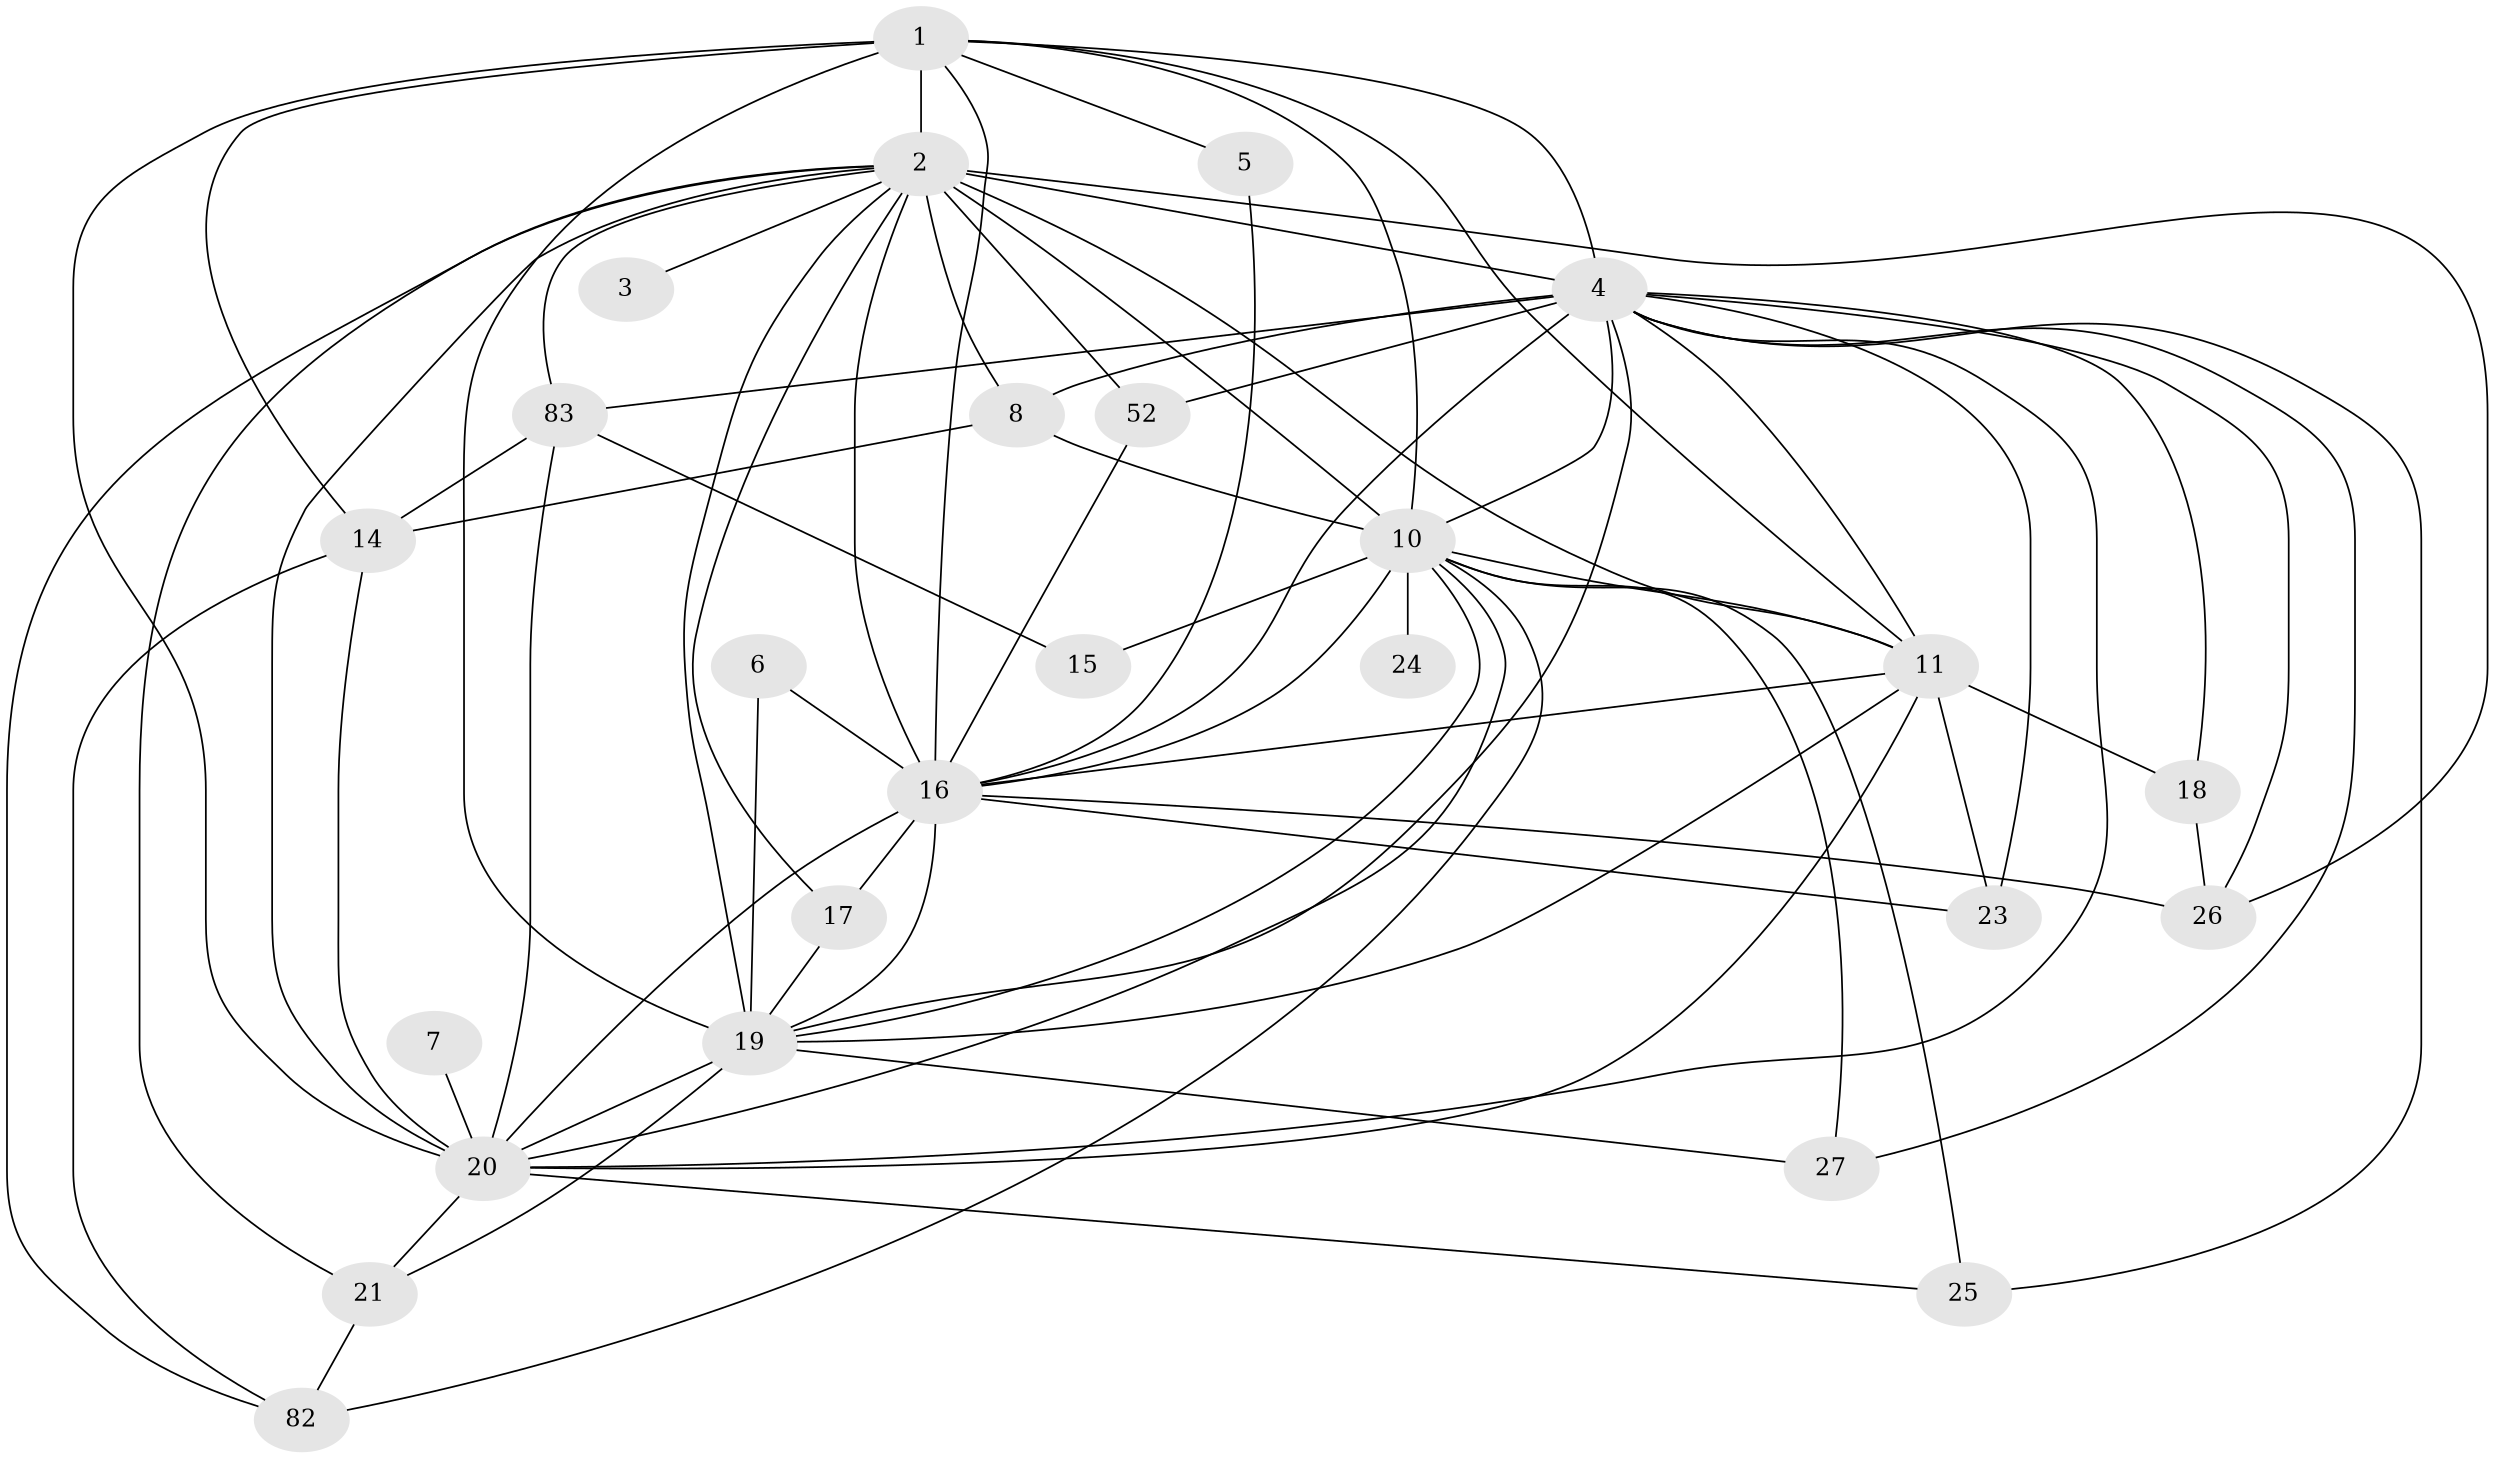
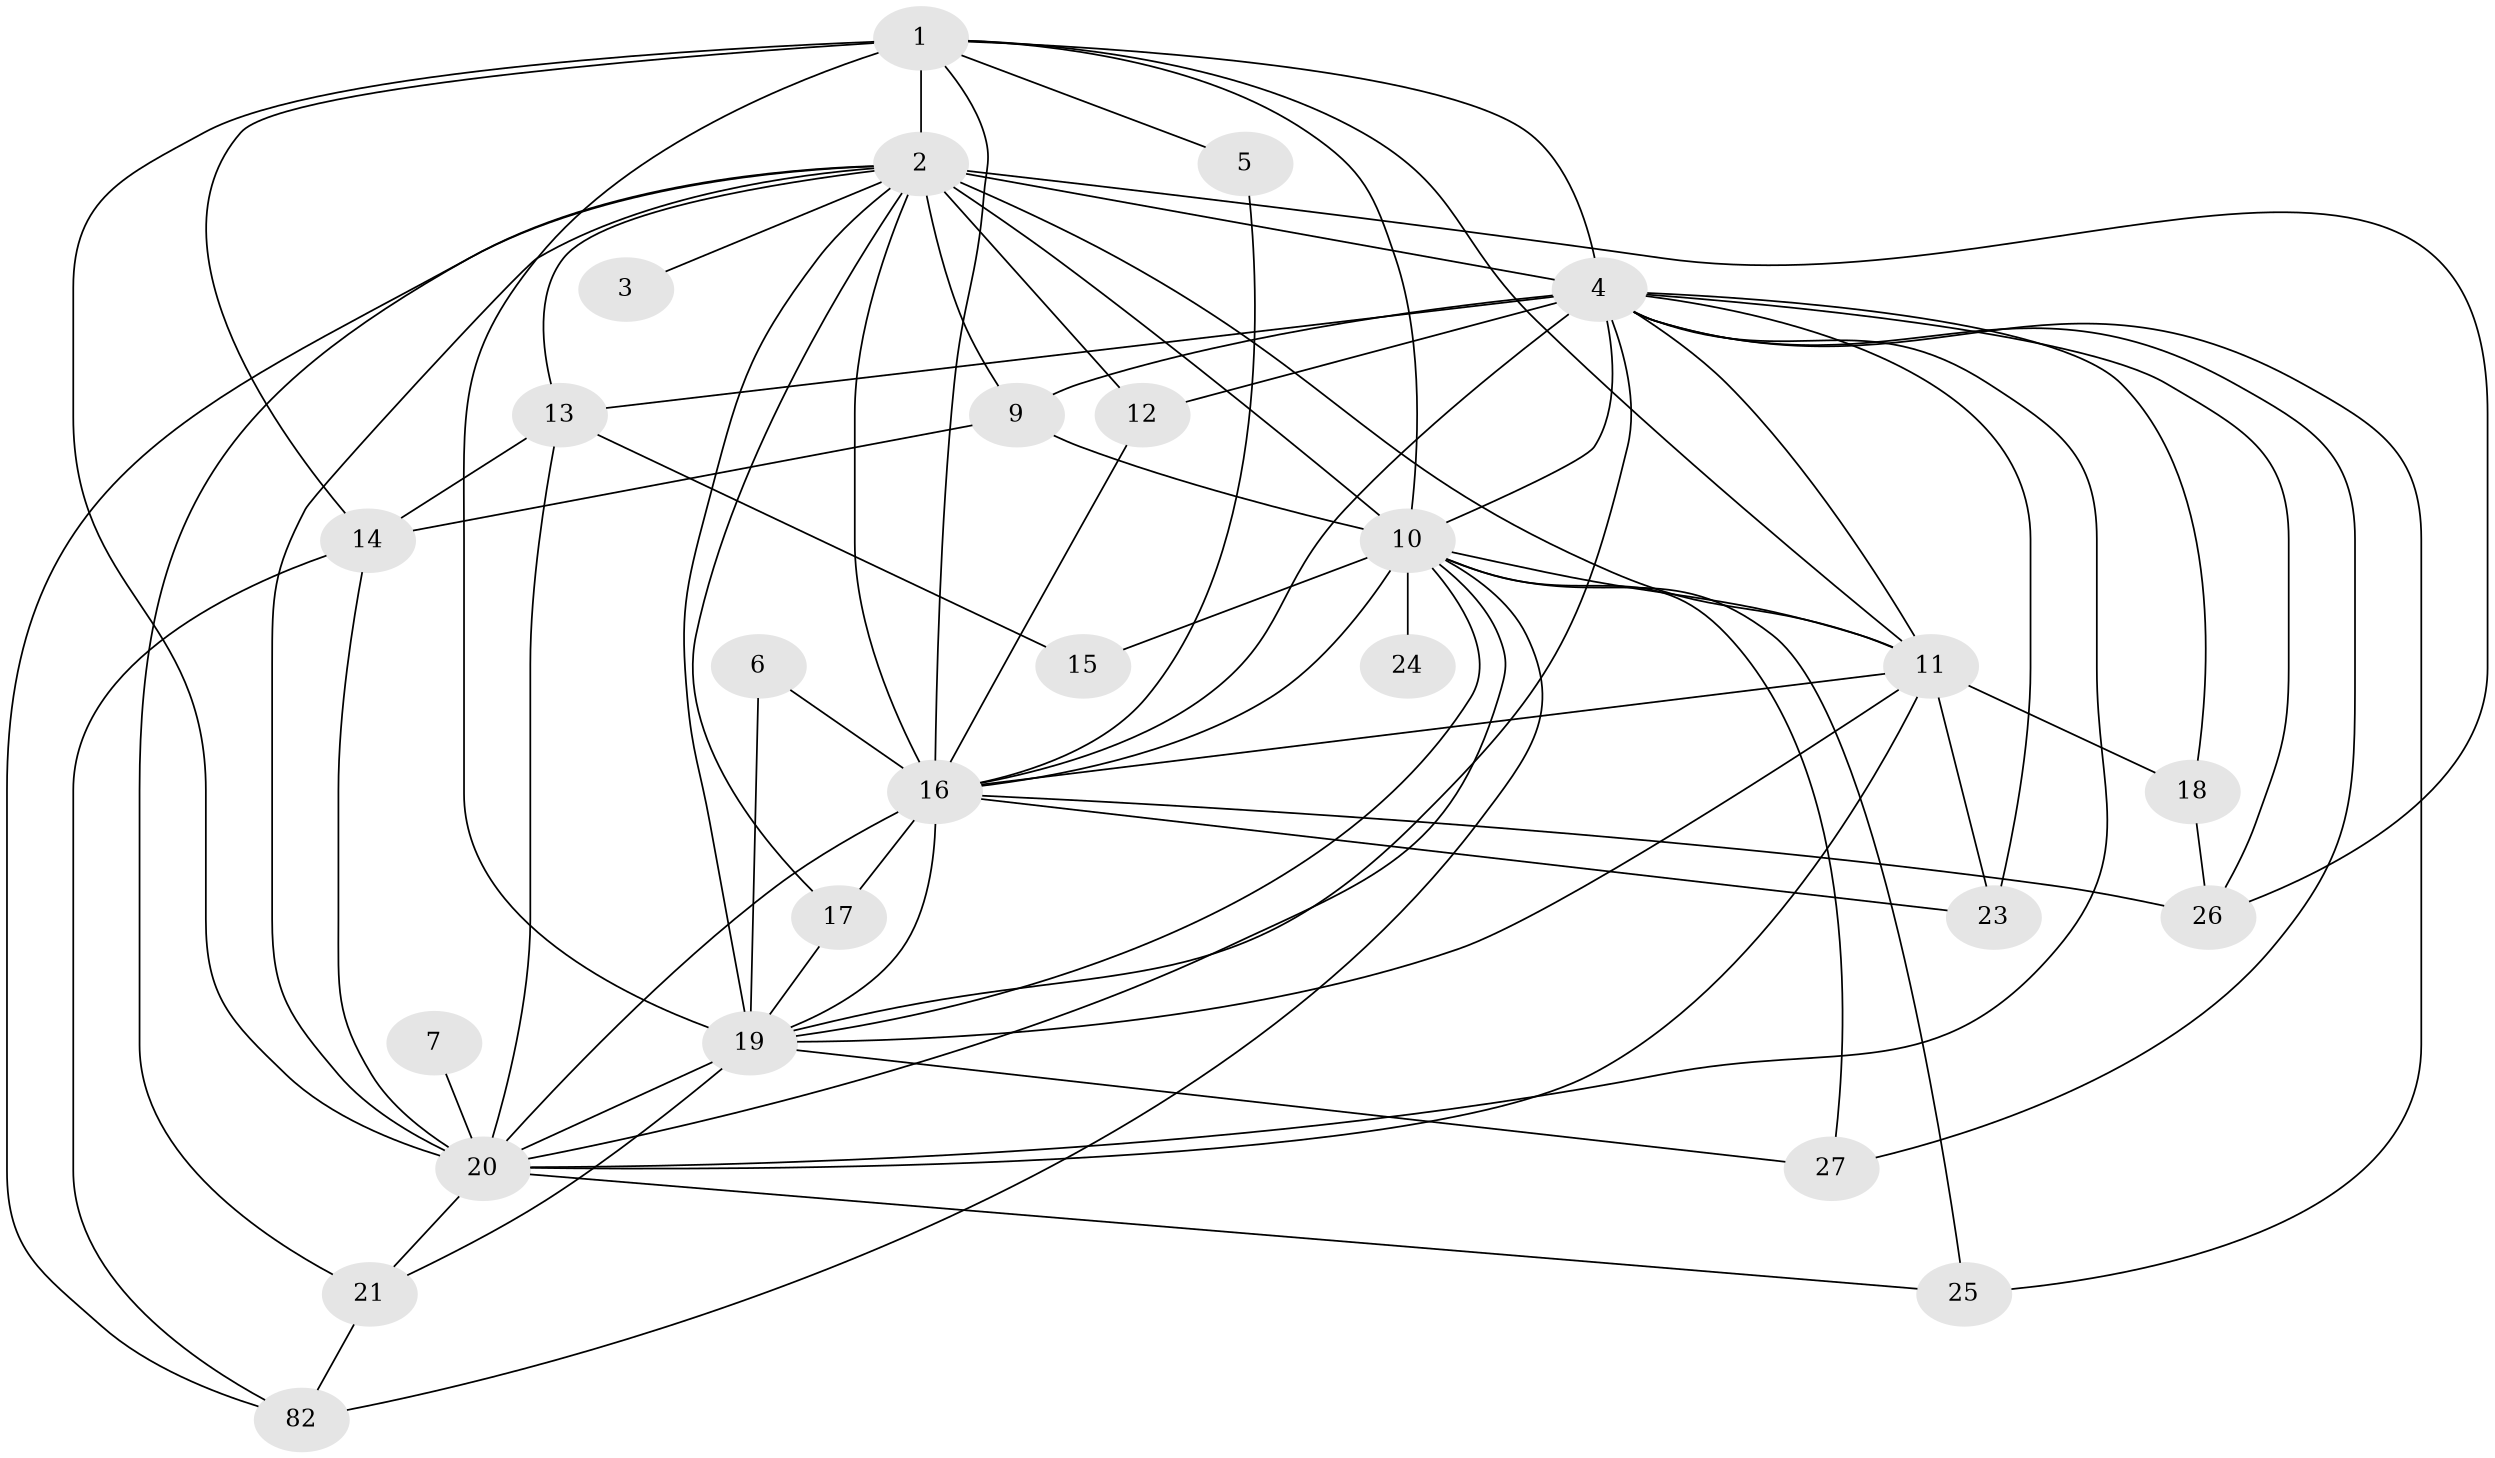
(560, 415) -> (560, 415)
(1017, 415) -> (1017, 415)
(1143, 415) -> (1143, 415)
